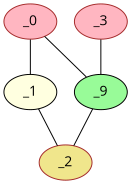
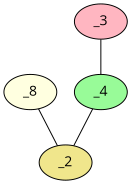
(30, 22) -> none
(101, 22) -> (101, 22)
(30, 92) -> (30, 92)
(101, 92) -> (101, 92)
(66, 163) -> (66, 163)
